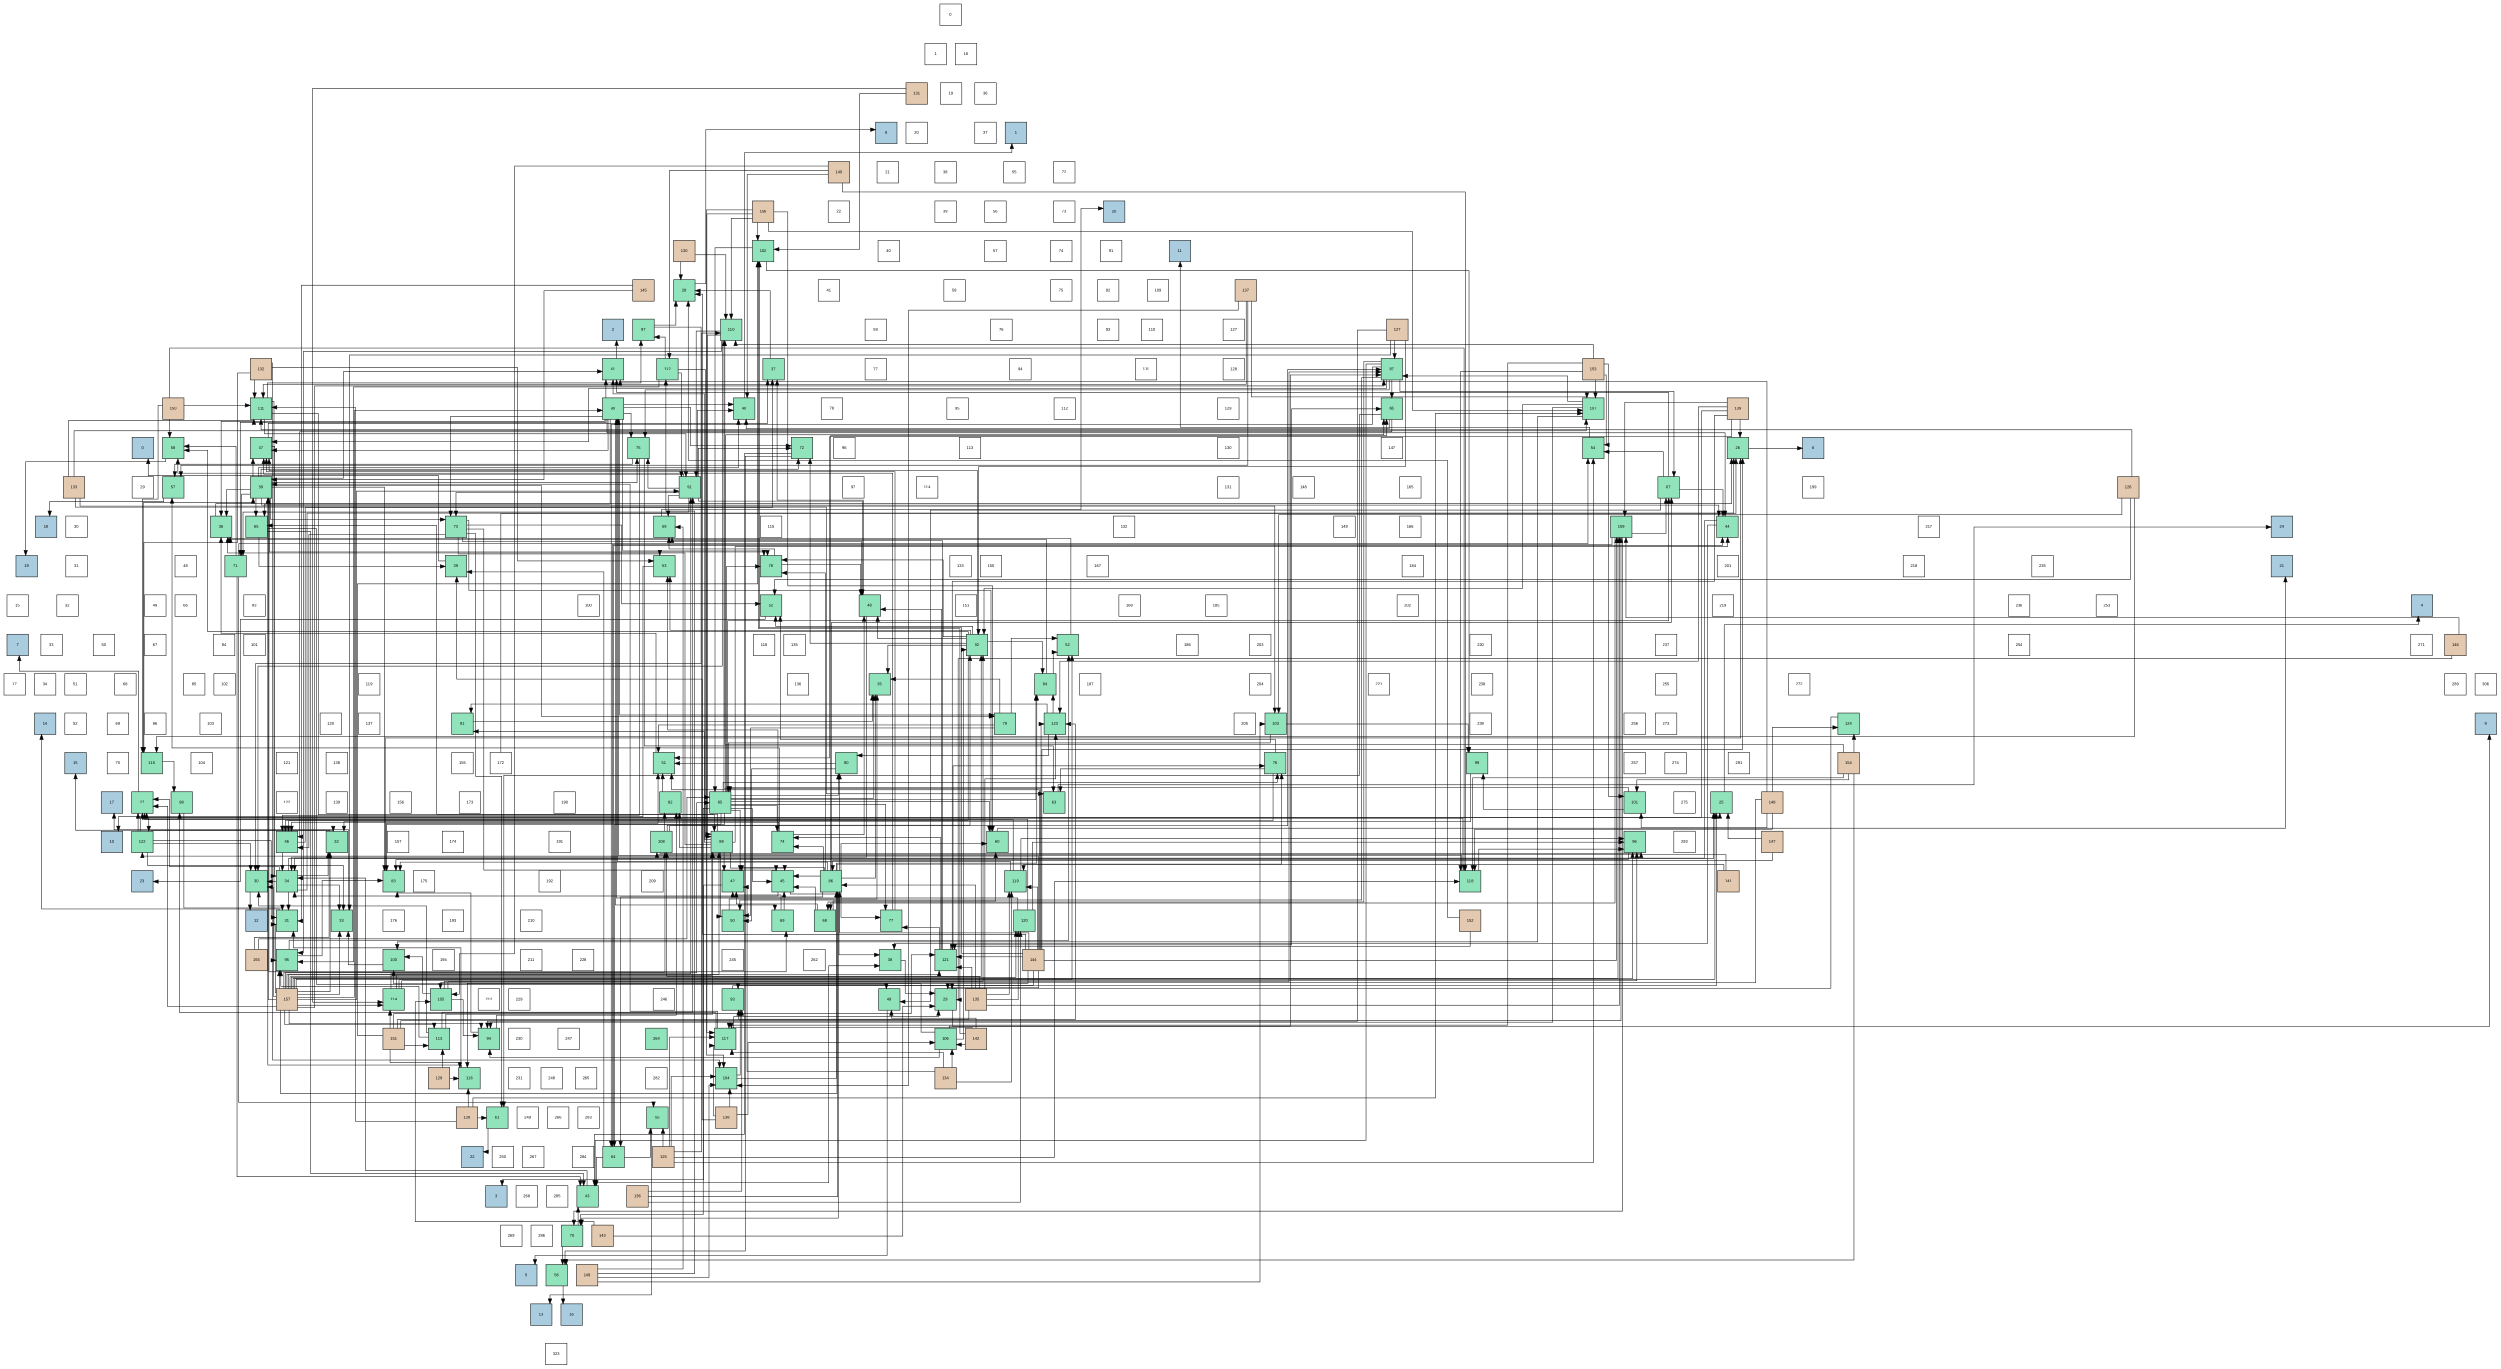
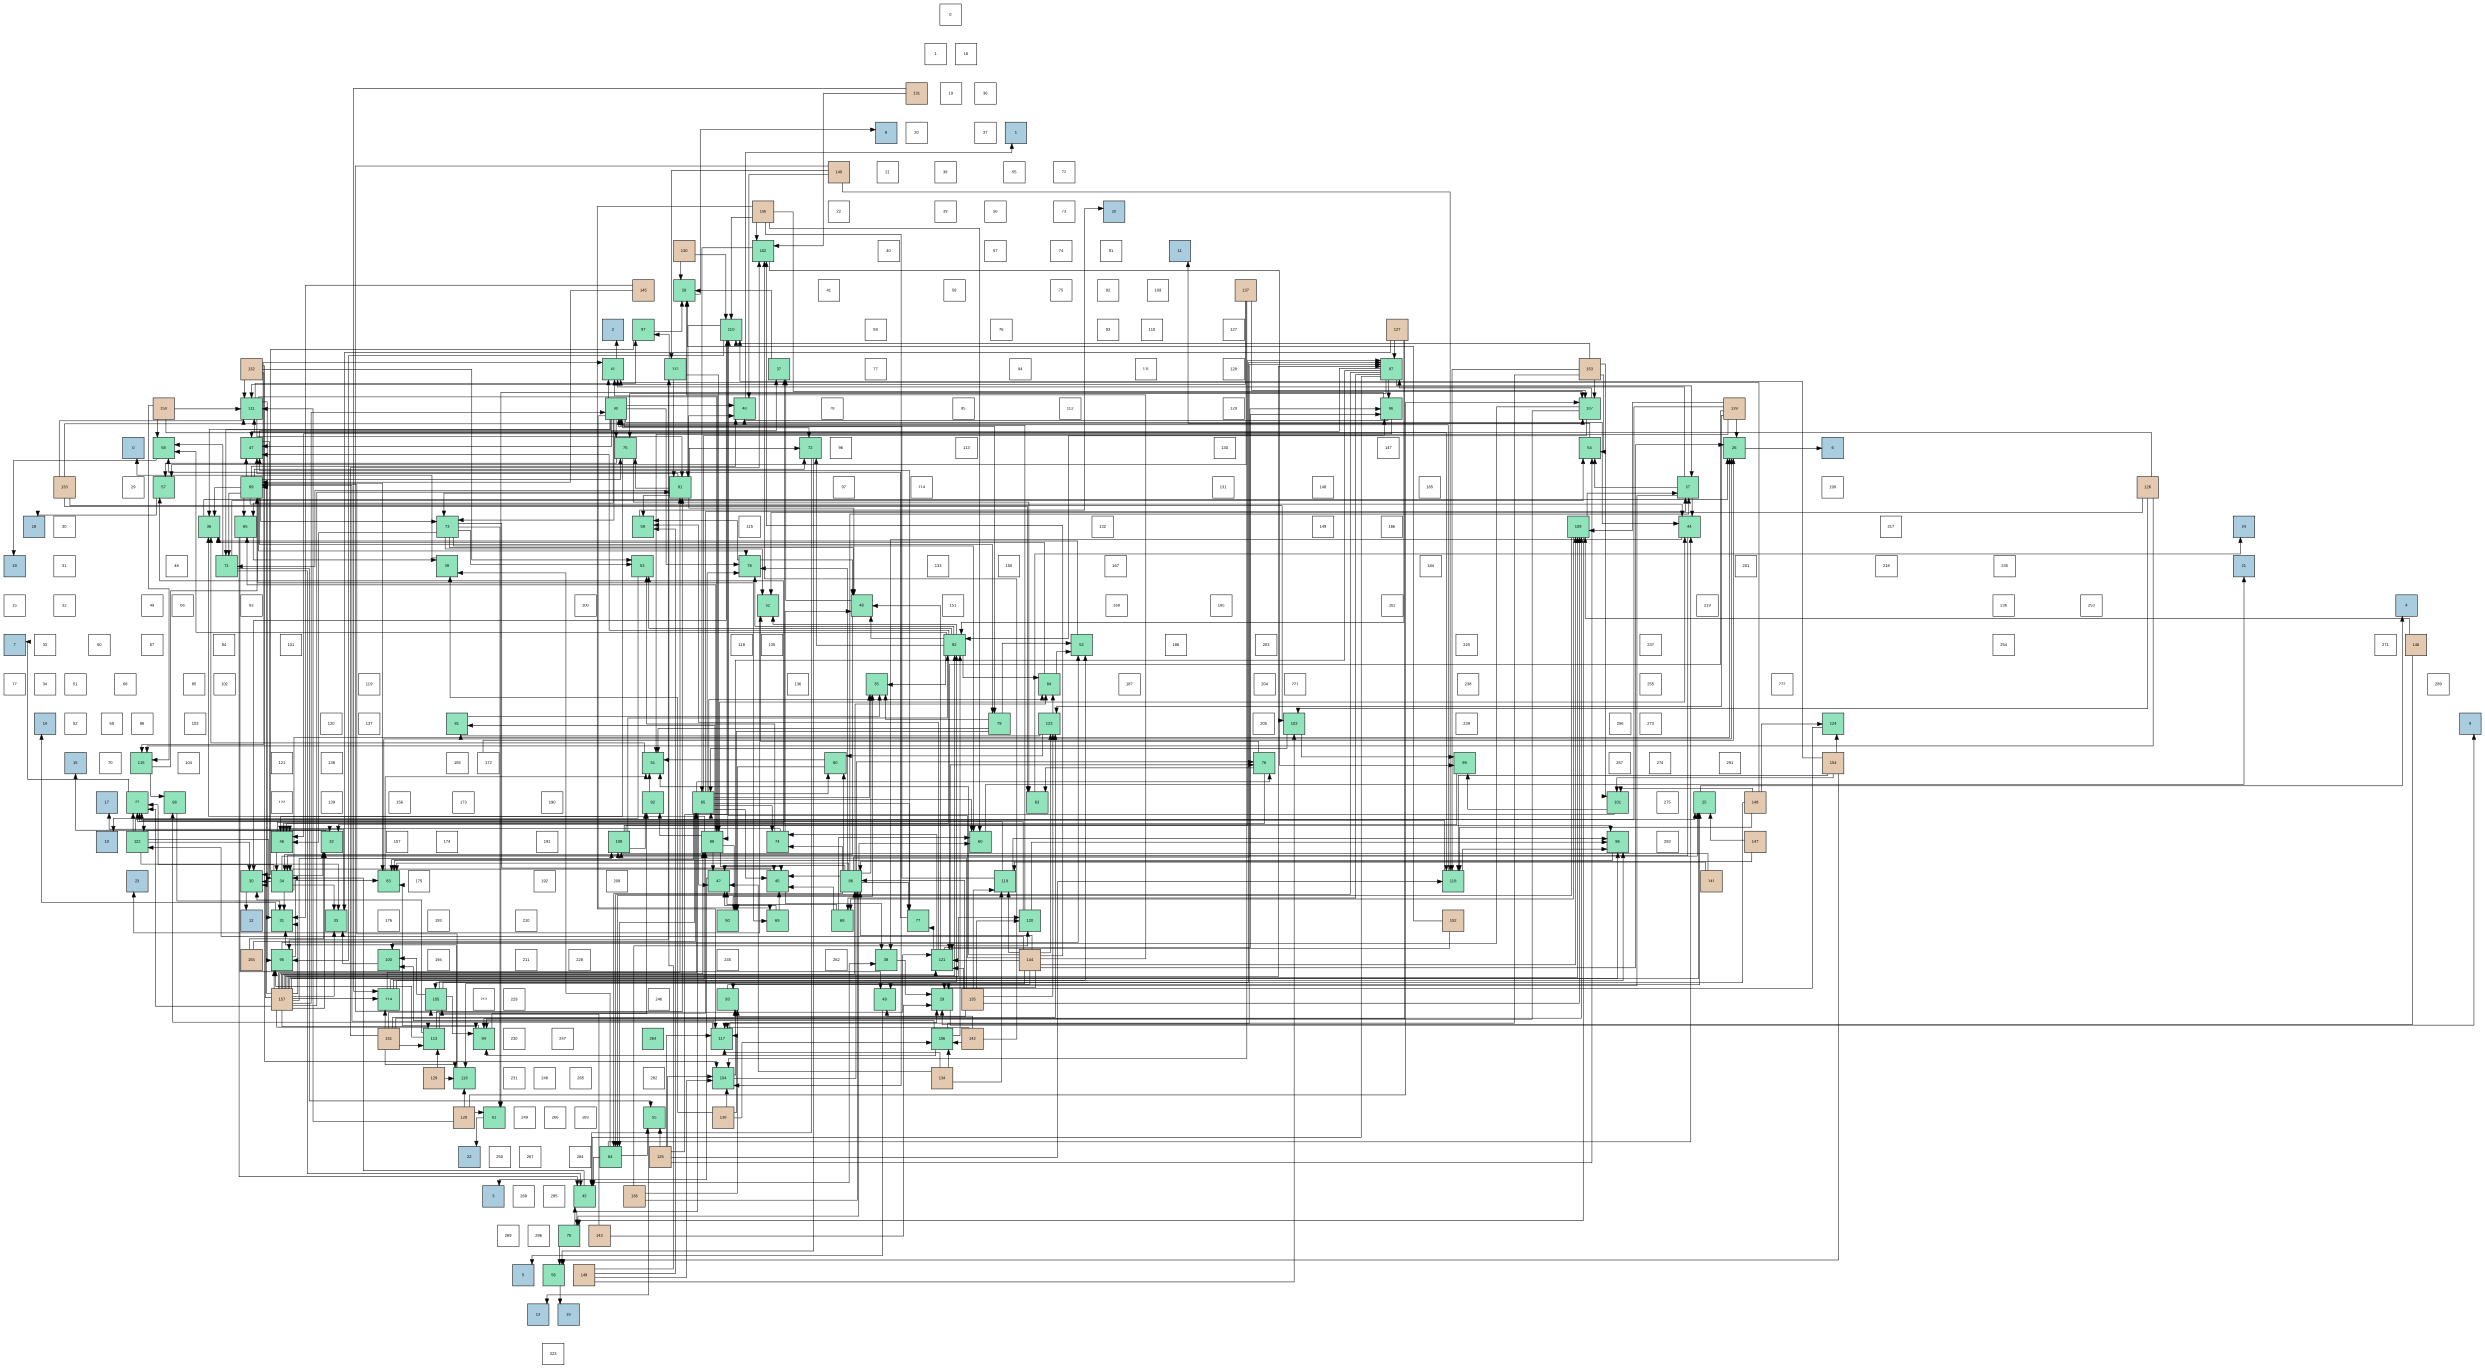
(2486, 684) -> none
